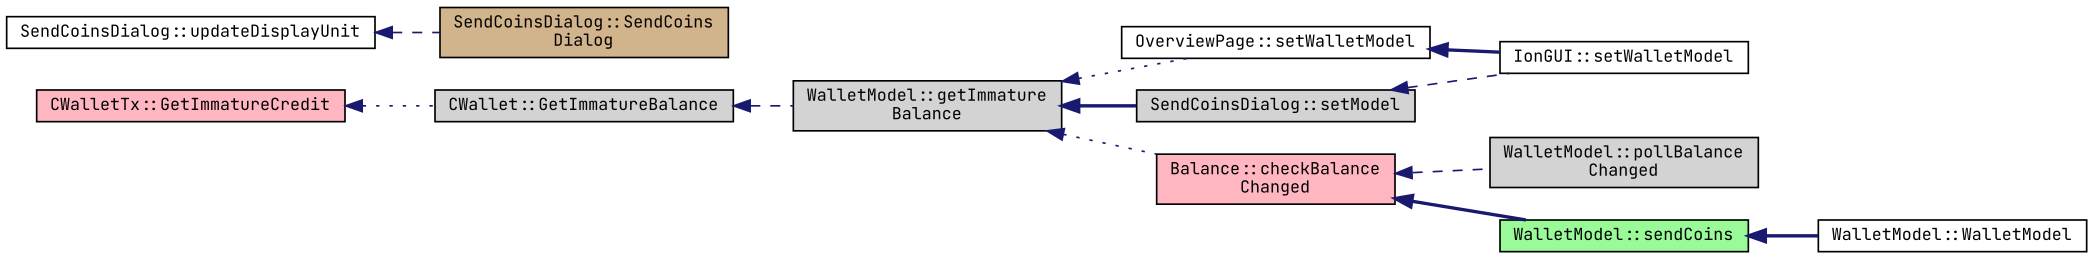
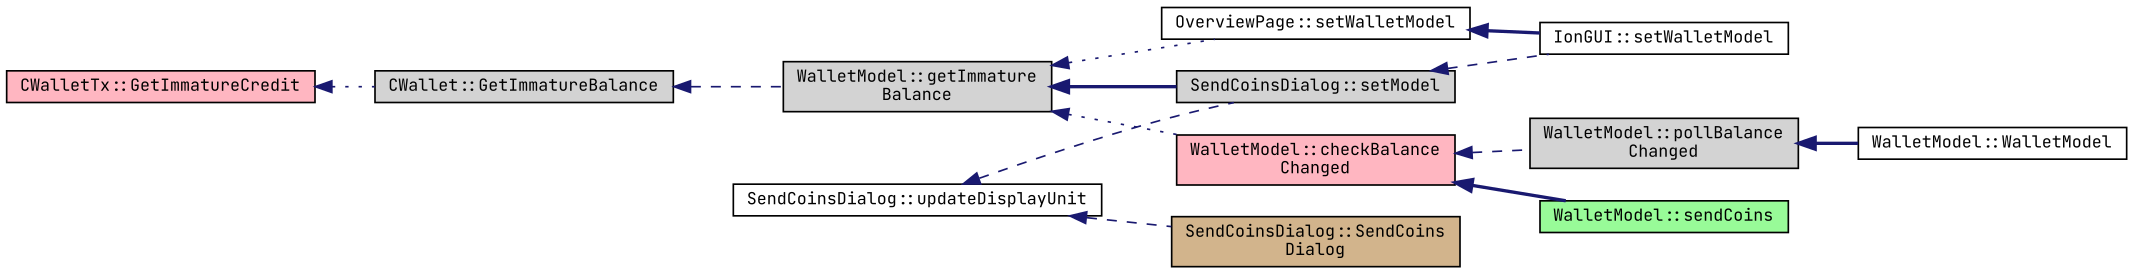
none -> (1105, 136)
(1276, 179) -> (1316, 160)
(1792, 236) -> (1837, 143)
